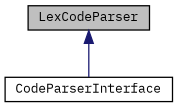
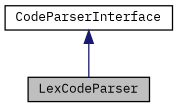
(89, 60) -> (89, 60)
